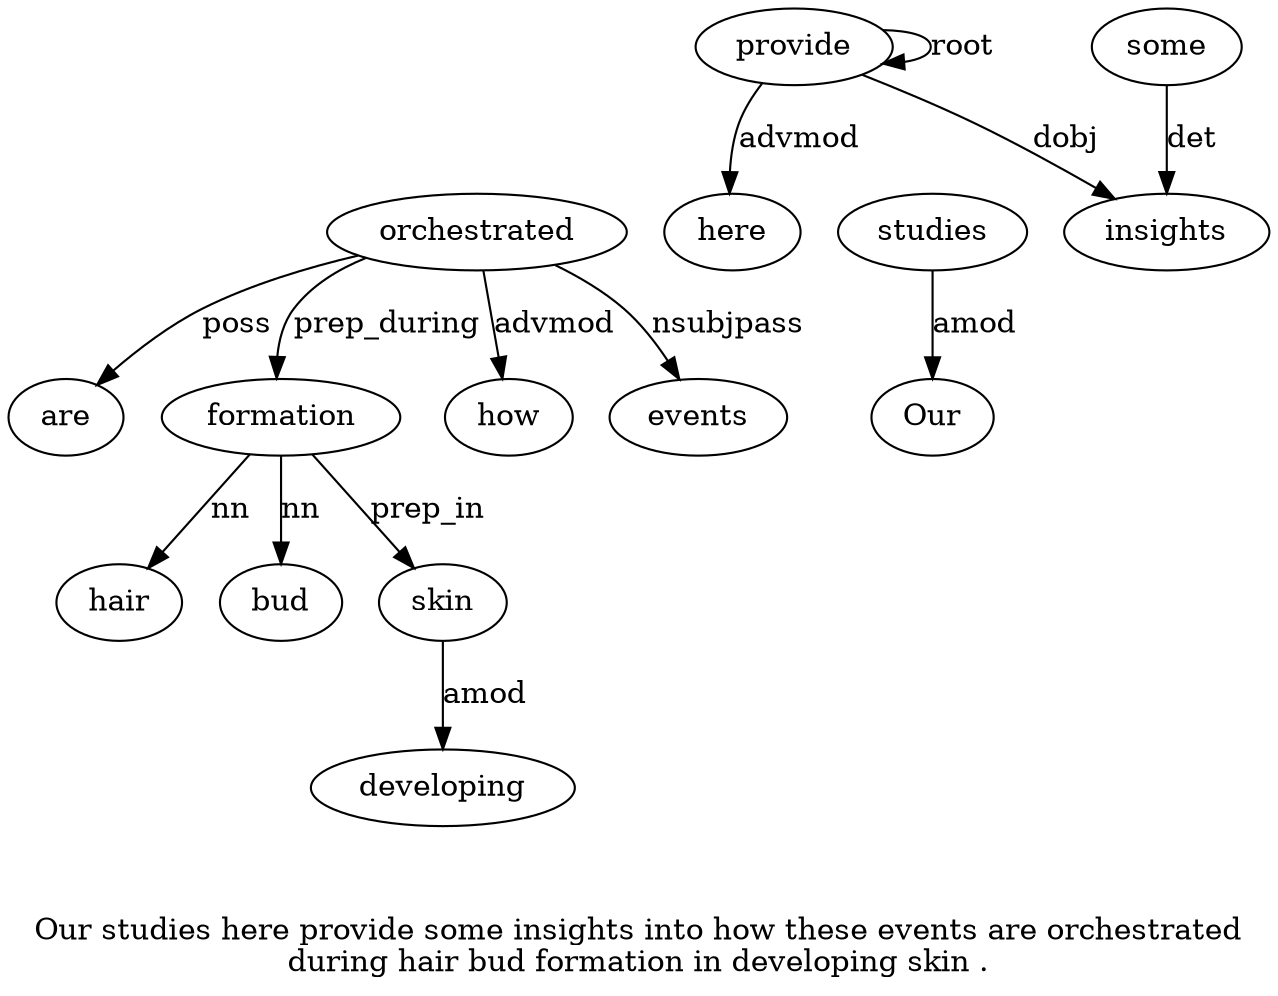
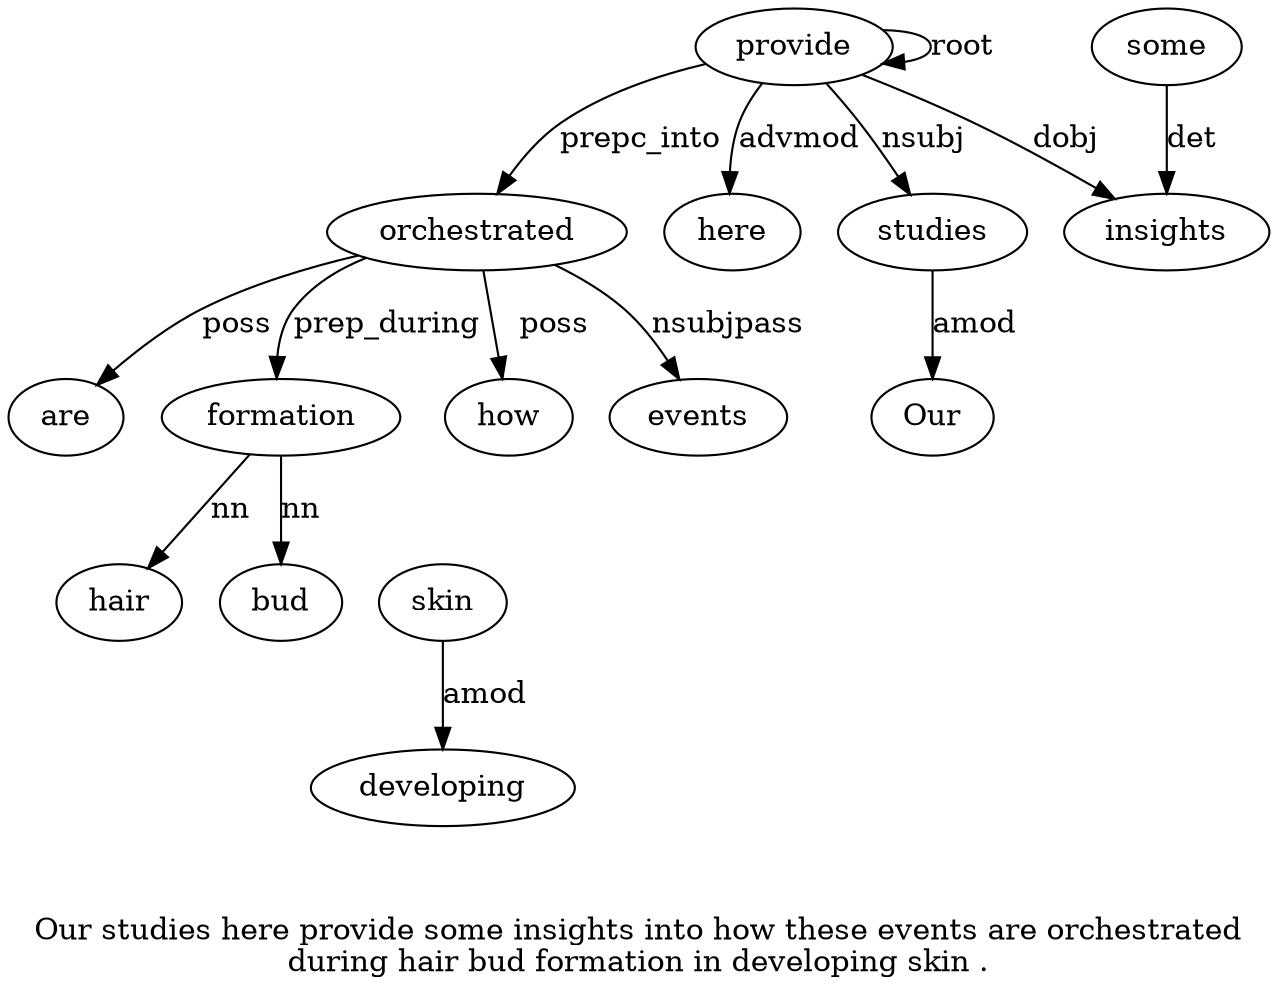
none -> (597, 102)
none -> (864, 129)
(555, 325) -> (555, 325)
(356, 503) -> none
